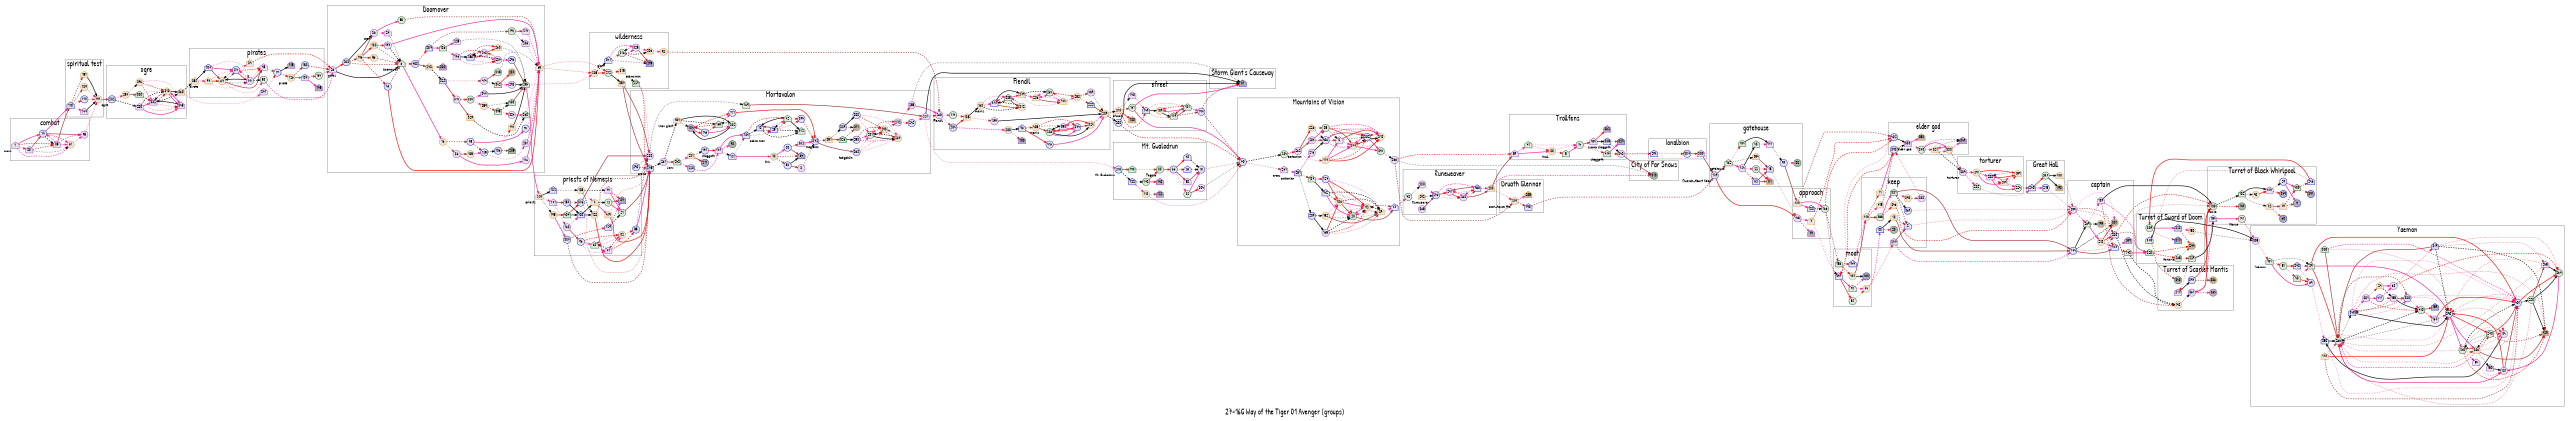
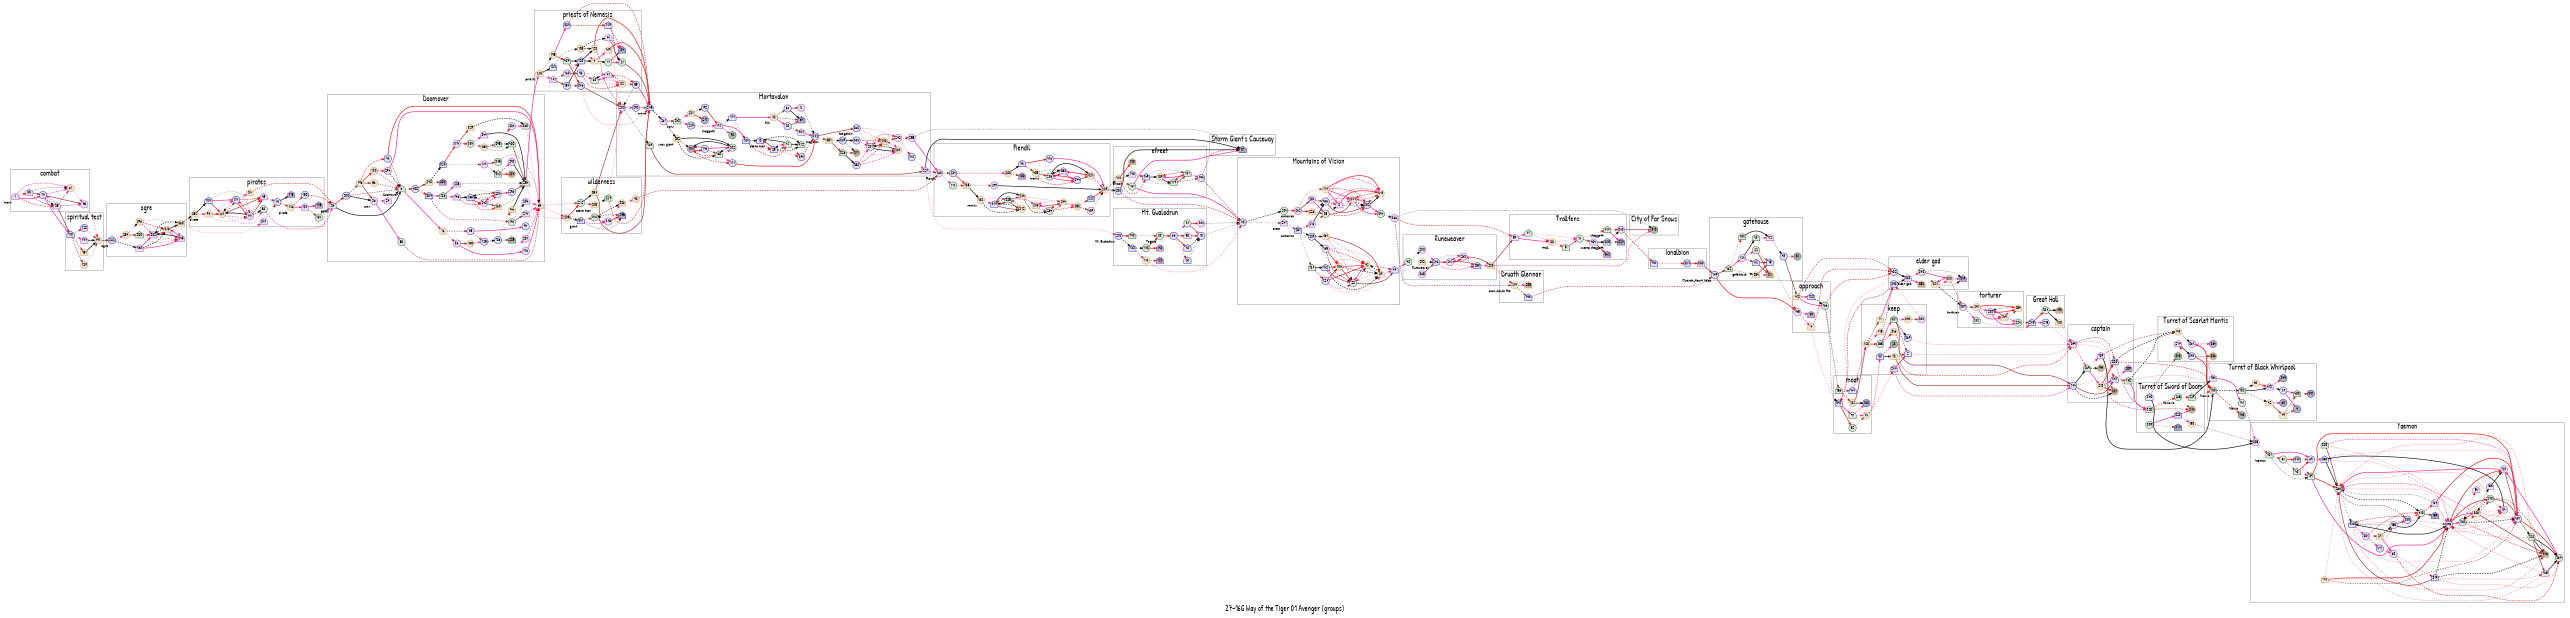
(642, 162) -> (628, 108)
(2311, 182) -> none
